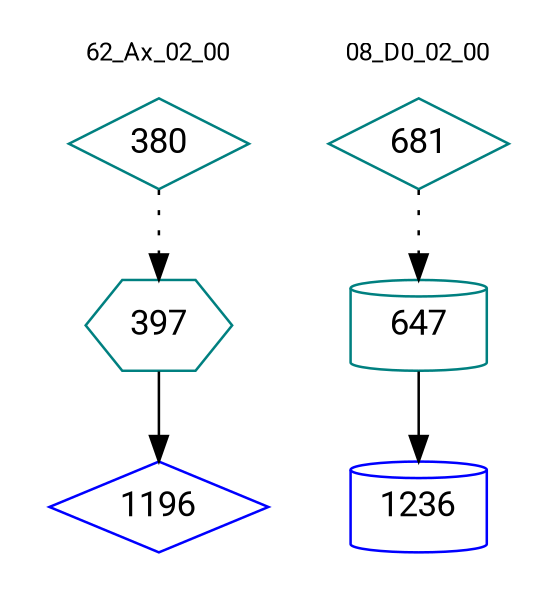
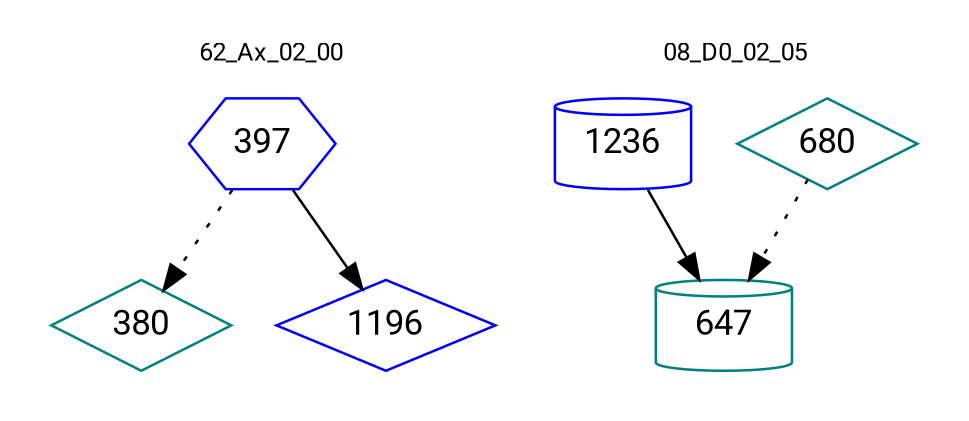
(419, 54) -> (736, 54)
(419, 144) -> (827, 144)
(159, 222) -> (205, 230)
(159, 325) -> (262, 144)
(419, 404) -> (667, 224)
